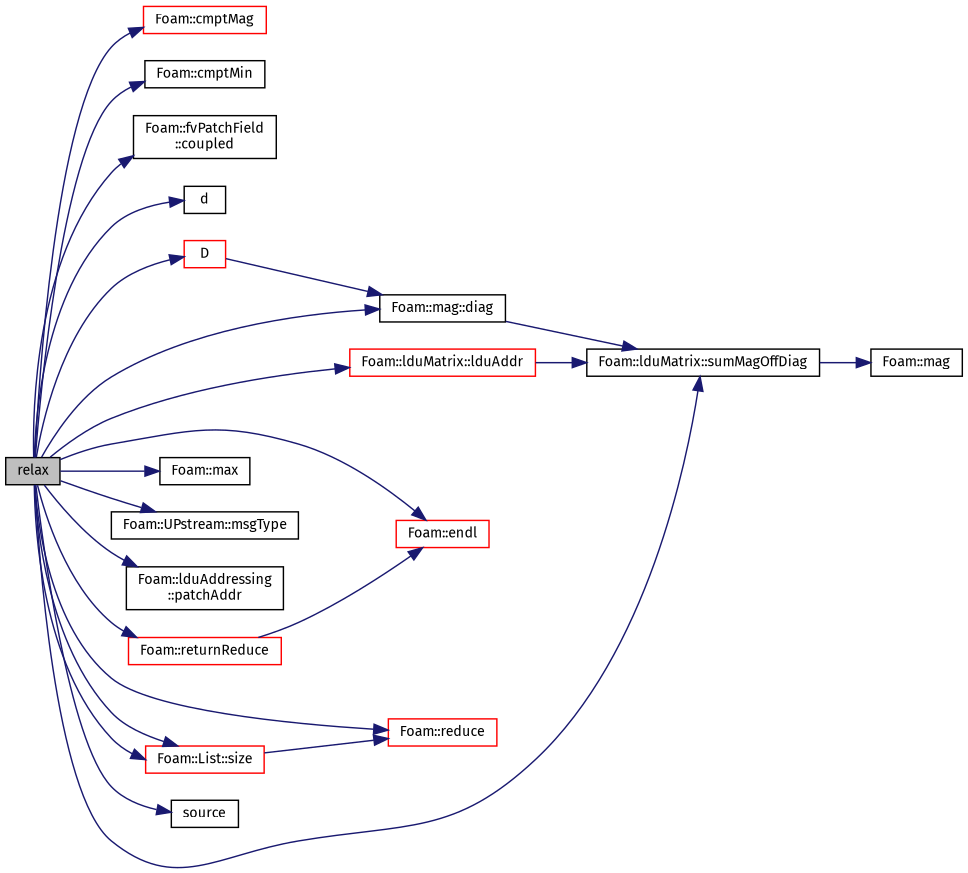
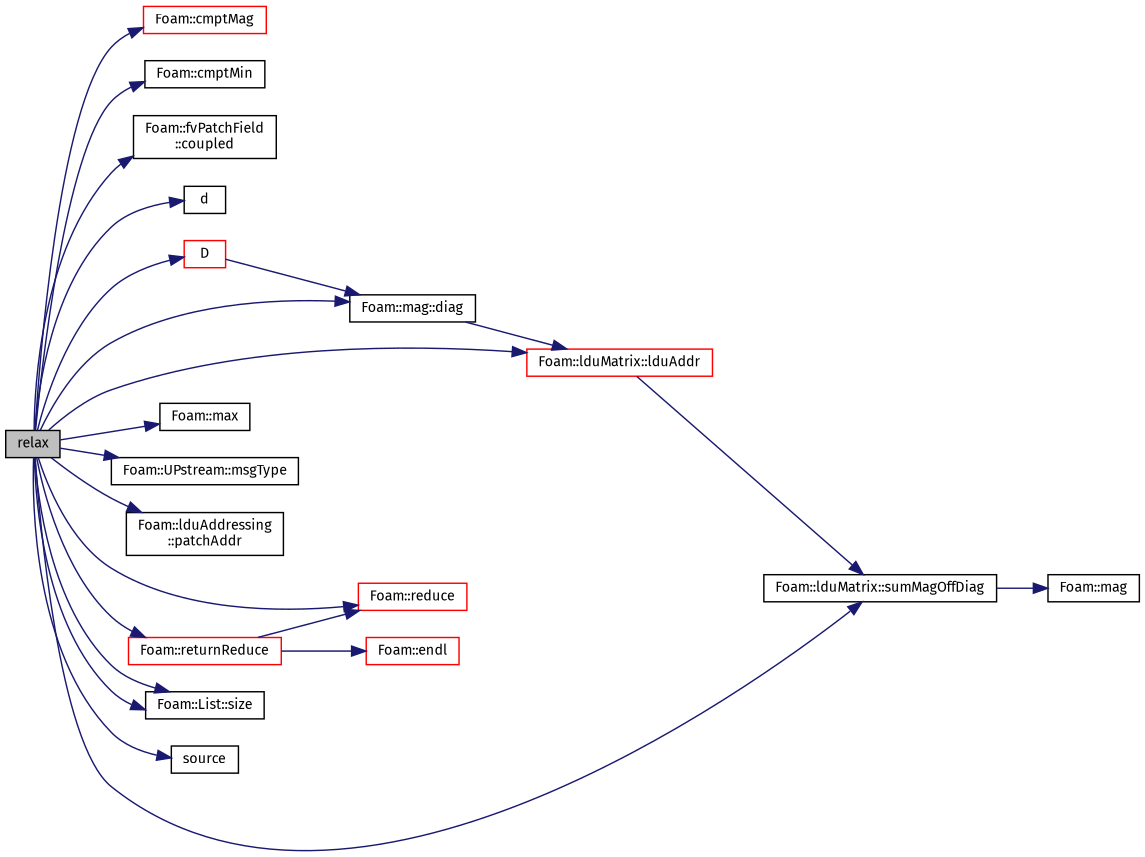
(564, 334) -> (509, 334)
(246, 432) -> none
(319, 747) -> (302, 626)
(205, 760) -> (205, 705)
